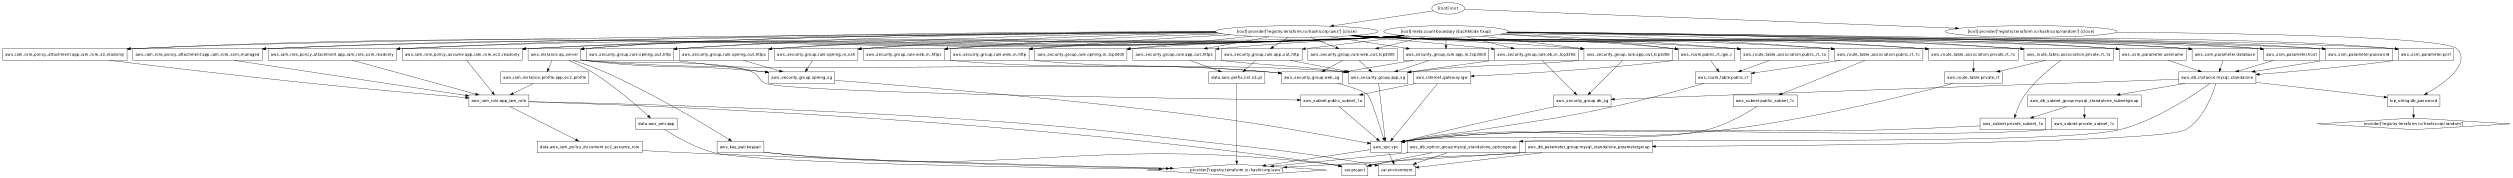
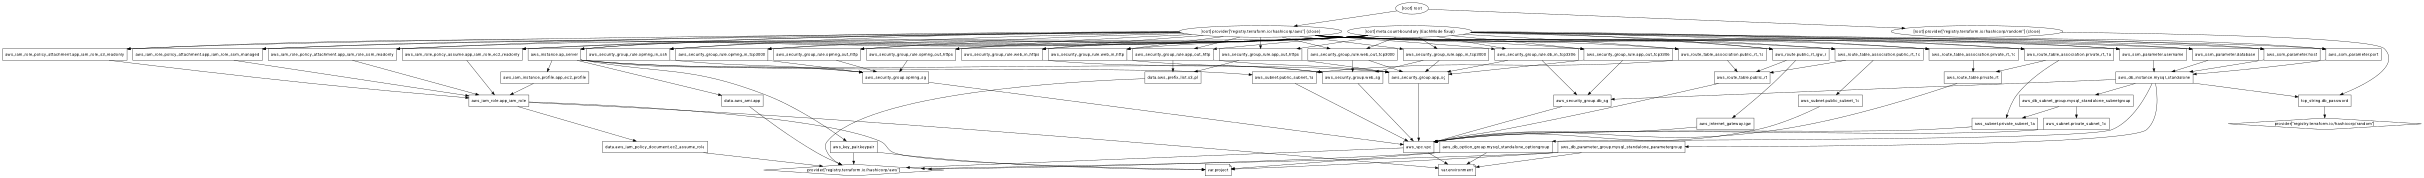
(2359, 55) -> none
none -> (809, 65)
(1389, 89) -> (1499, 65)
